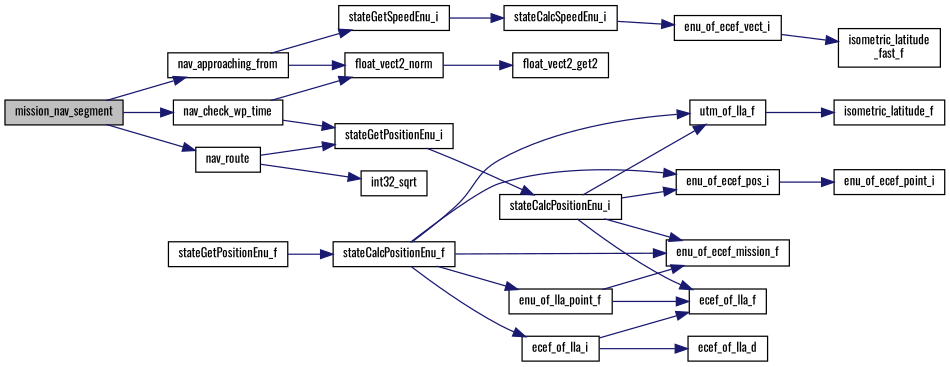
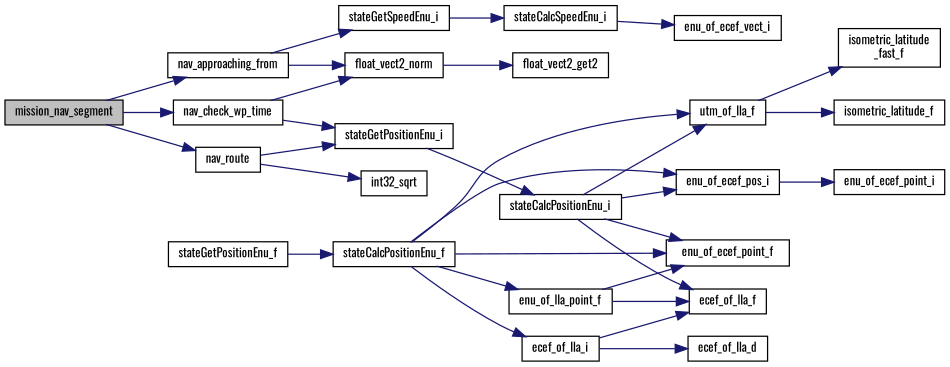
(804, 37) -> (794, 86)
(728, 253) -> (728, 253)
